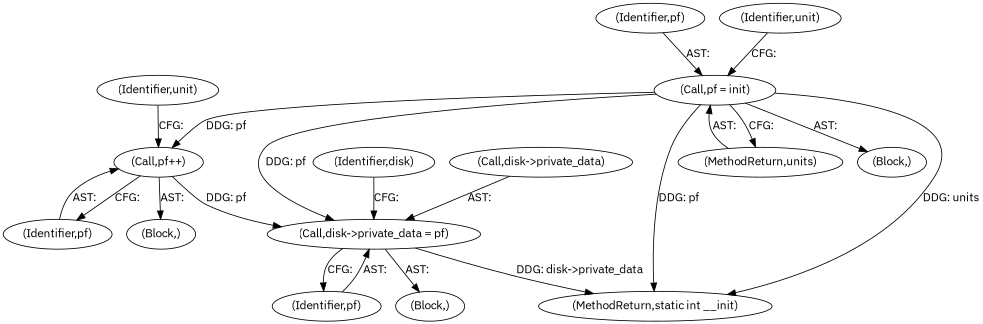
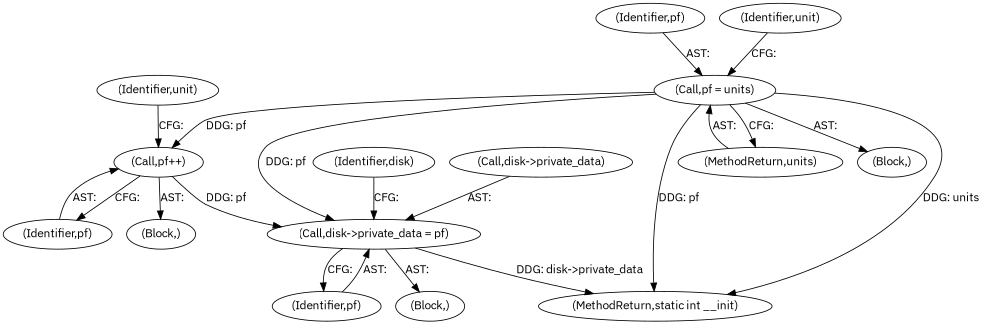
(715, 90) -> (715, 90)
